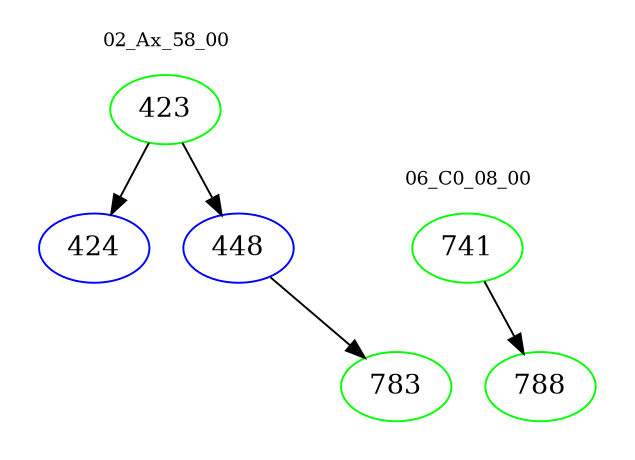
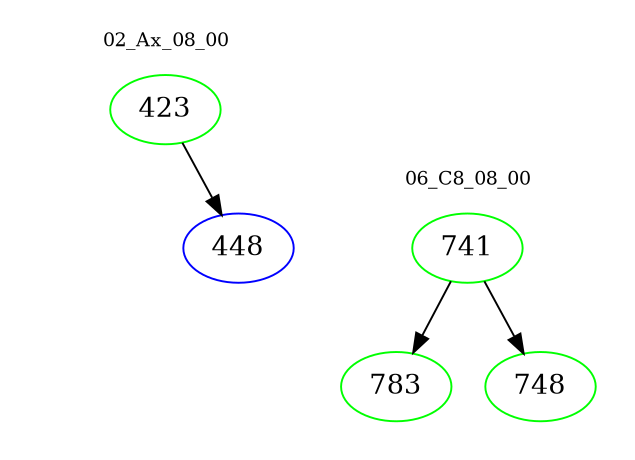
(166, 41) -> (166, 41)
(468, 180) -> (468, 180)
(94, 248) -> none
(310, 311) -> (437, 308)
(541, 387) -> (541, 387)
